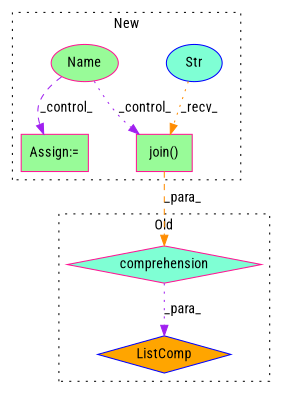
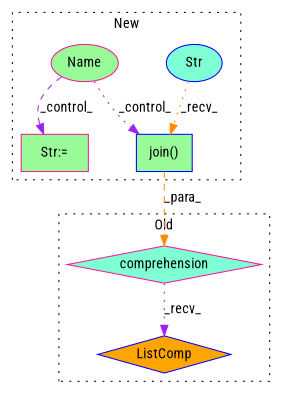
(55, 153) -> (55, 153)
(164, 153) -> (164, 153)
(183, 309) -> (183, 309)
